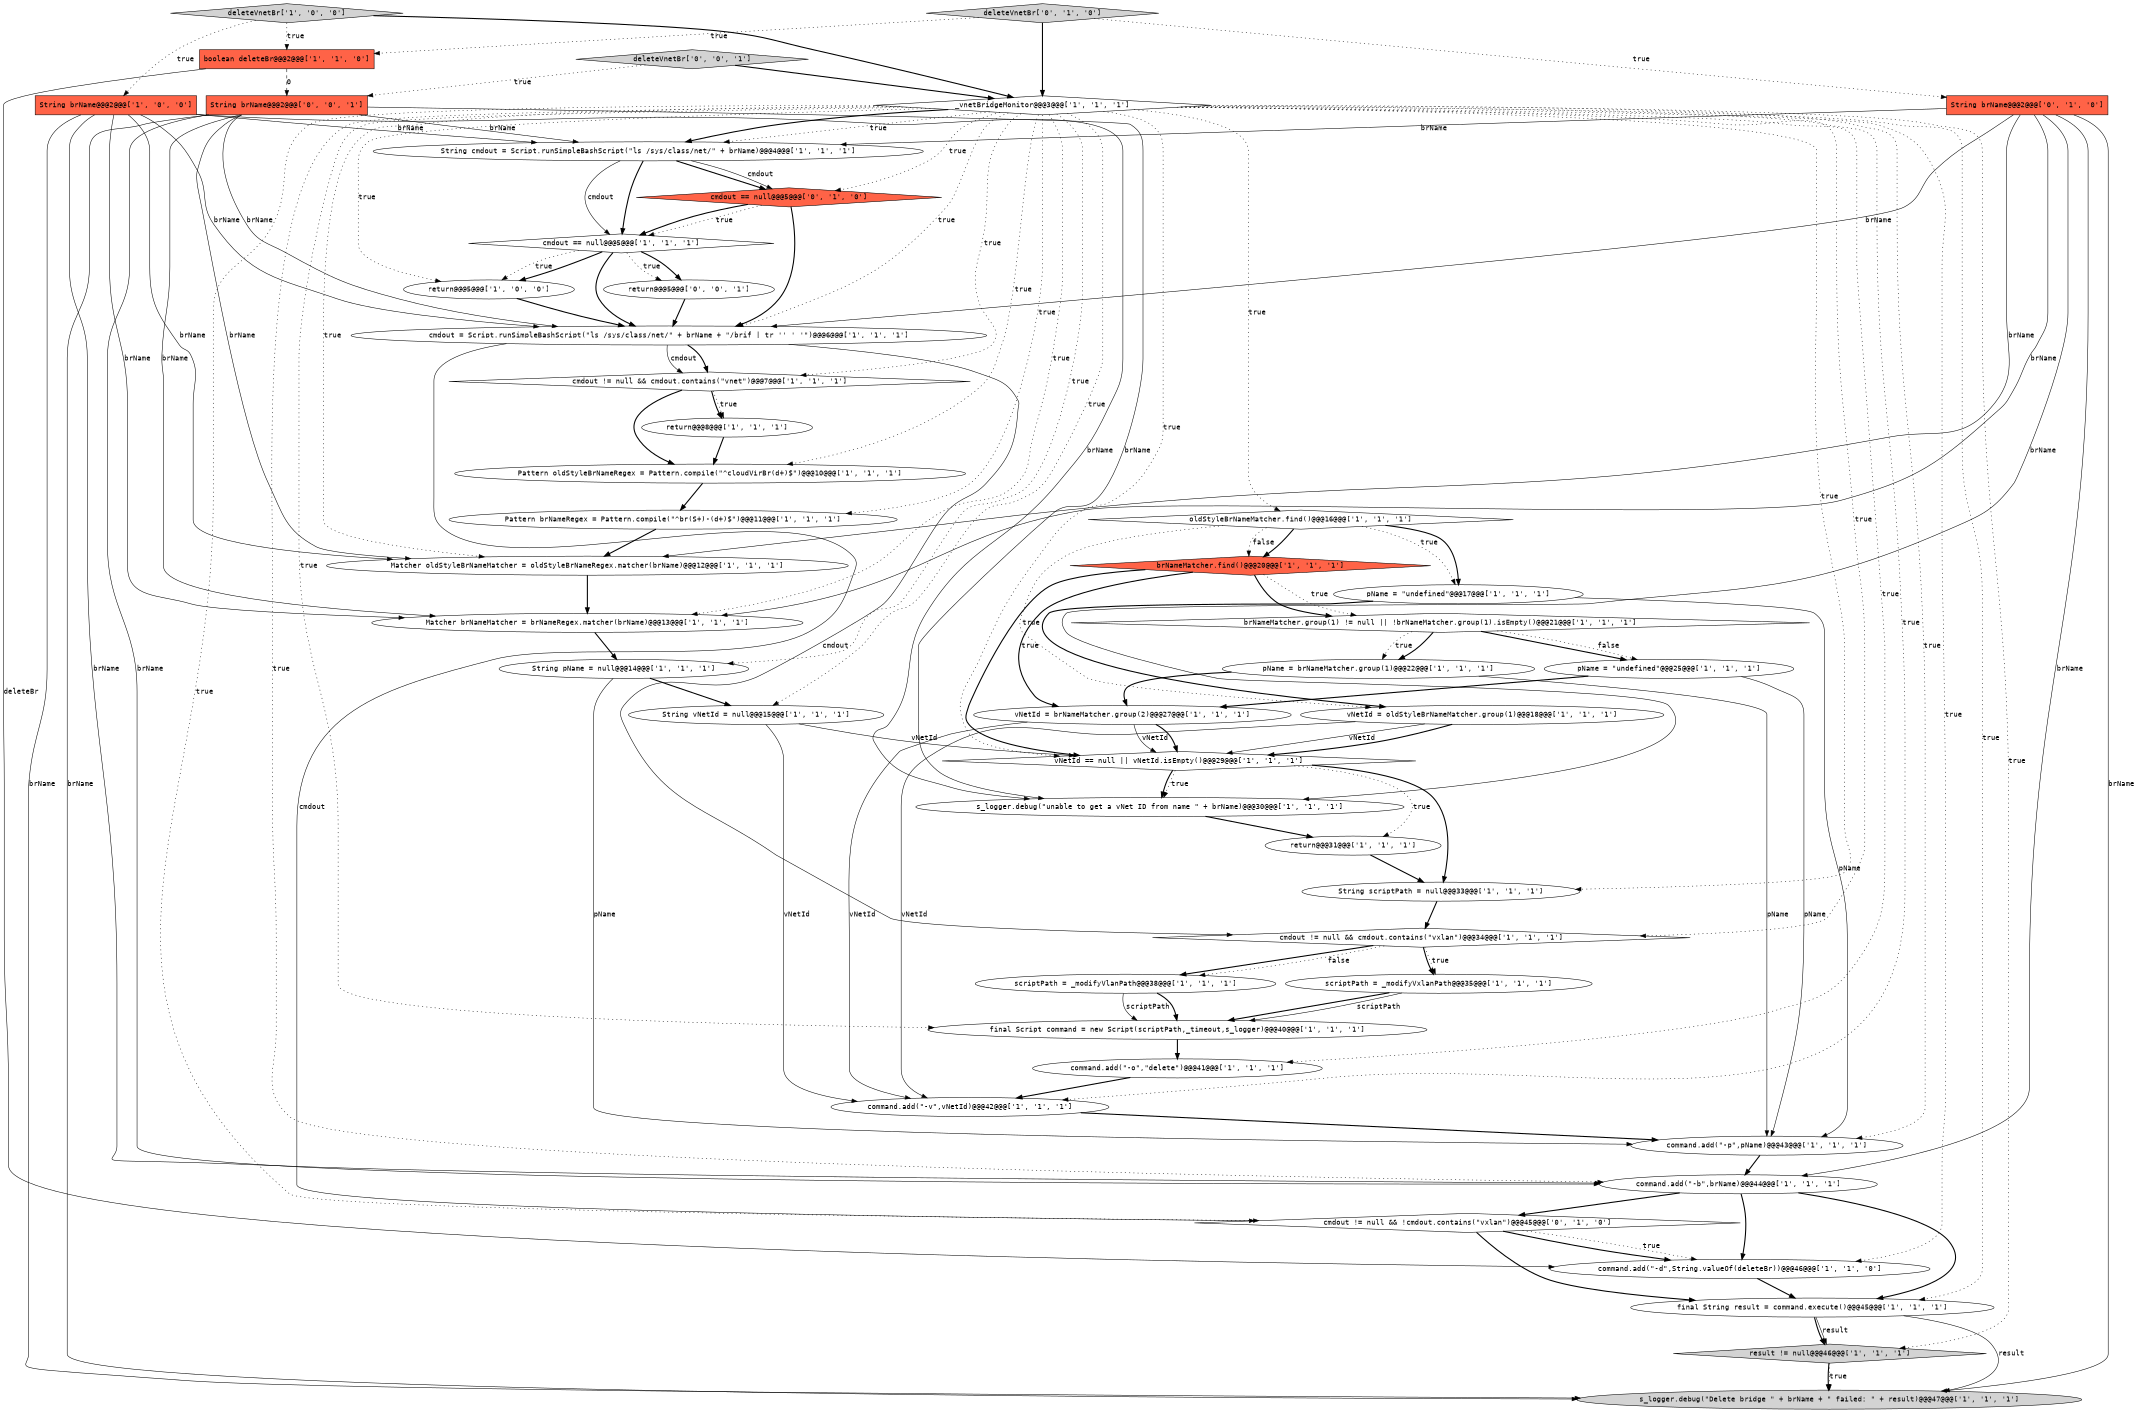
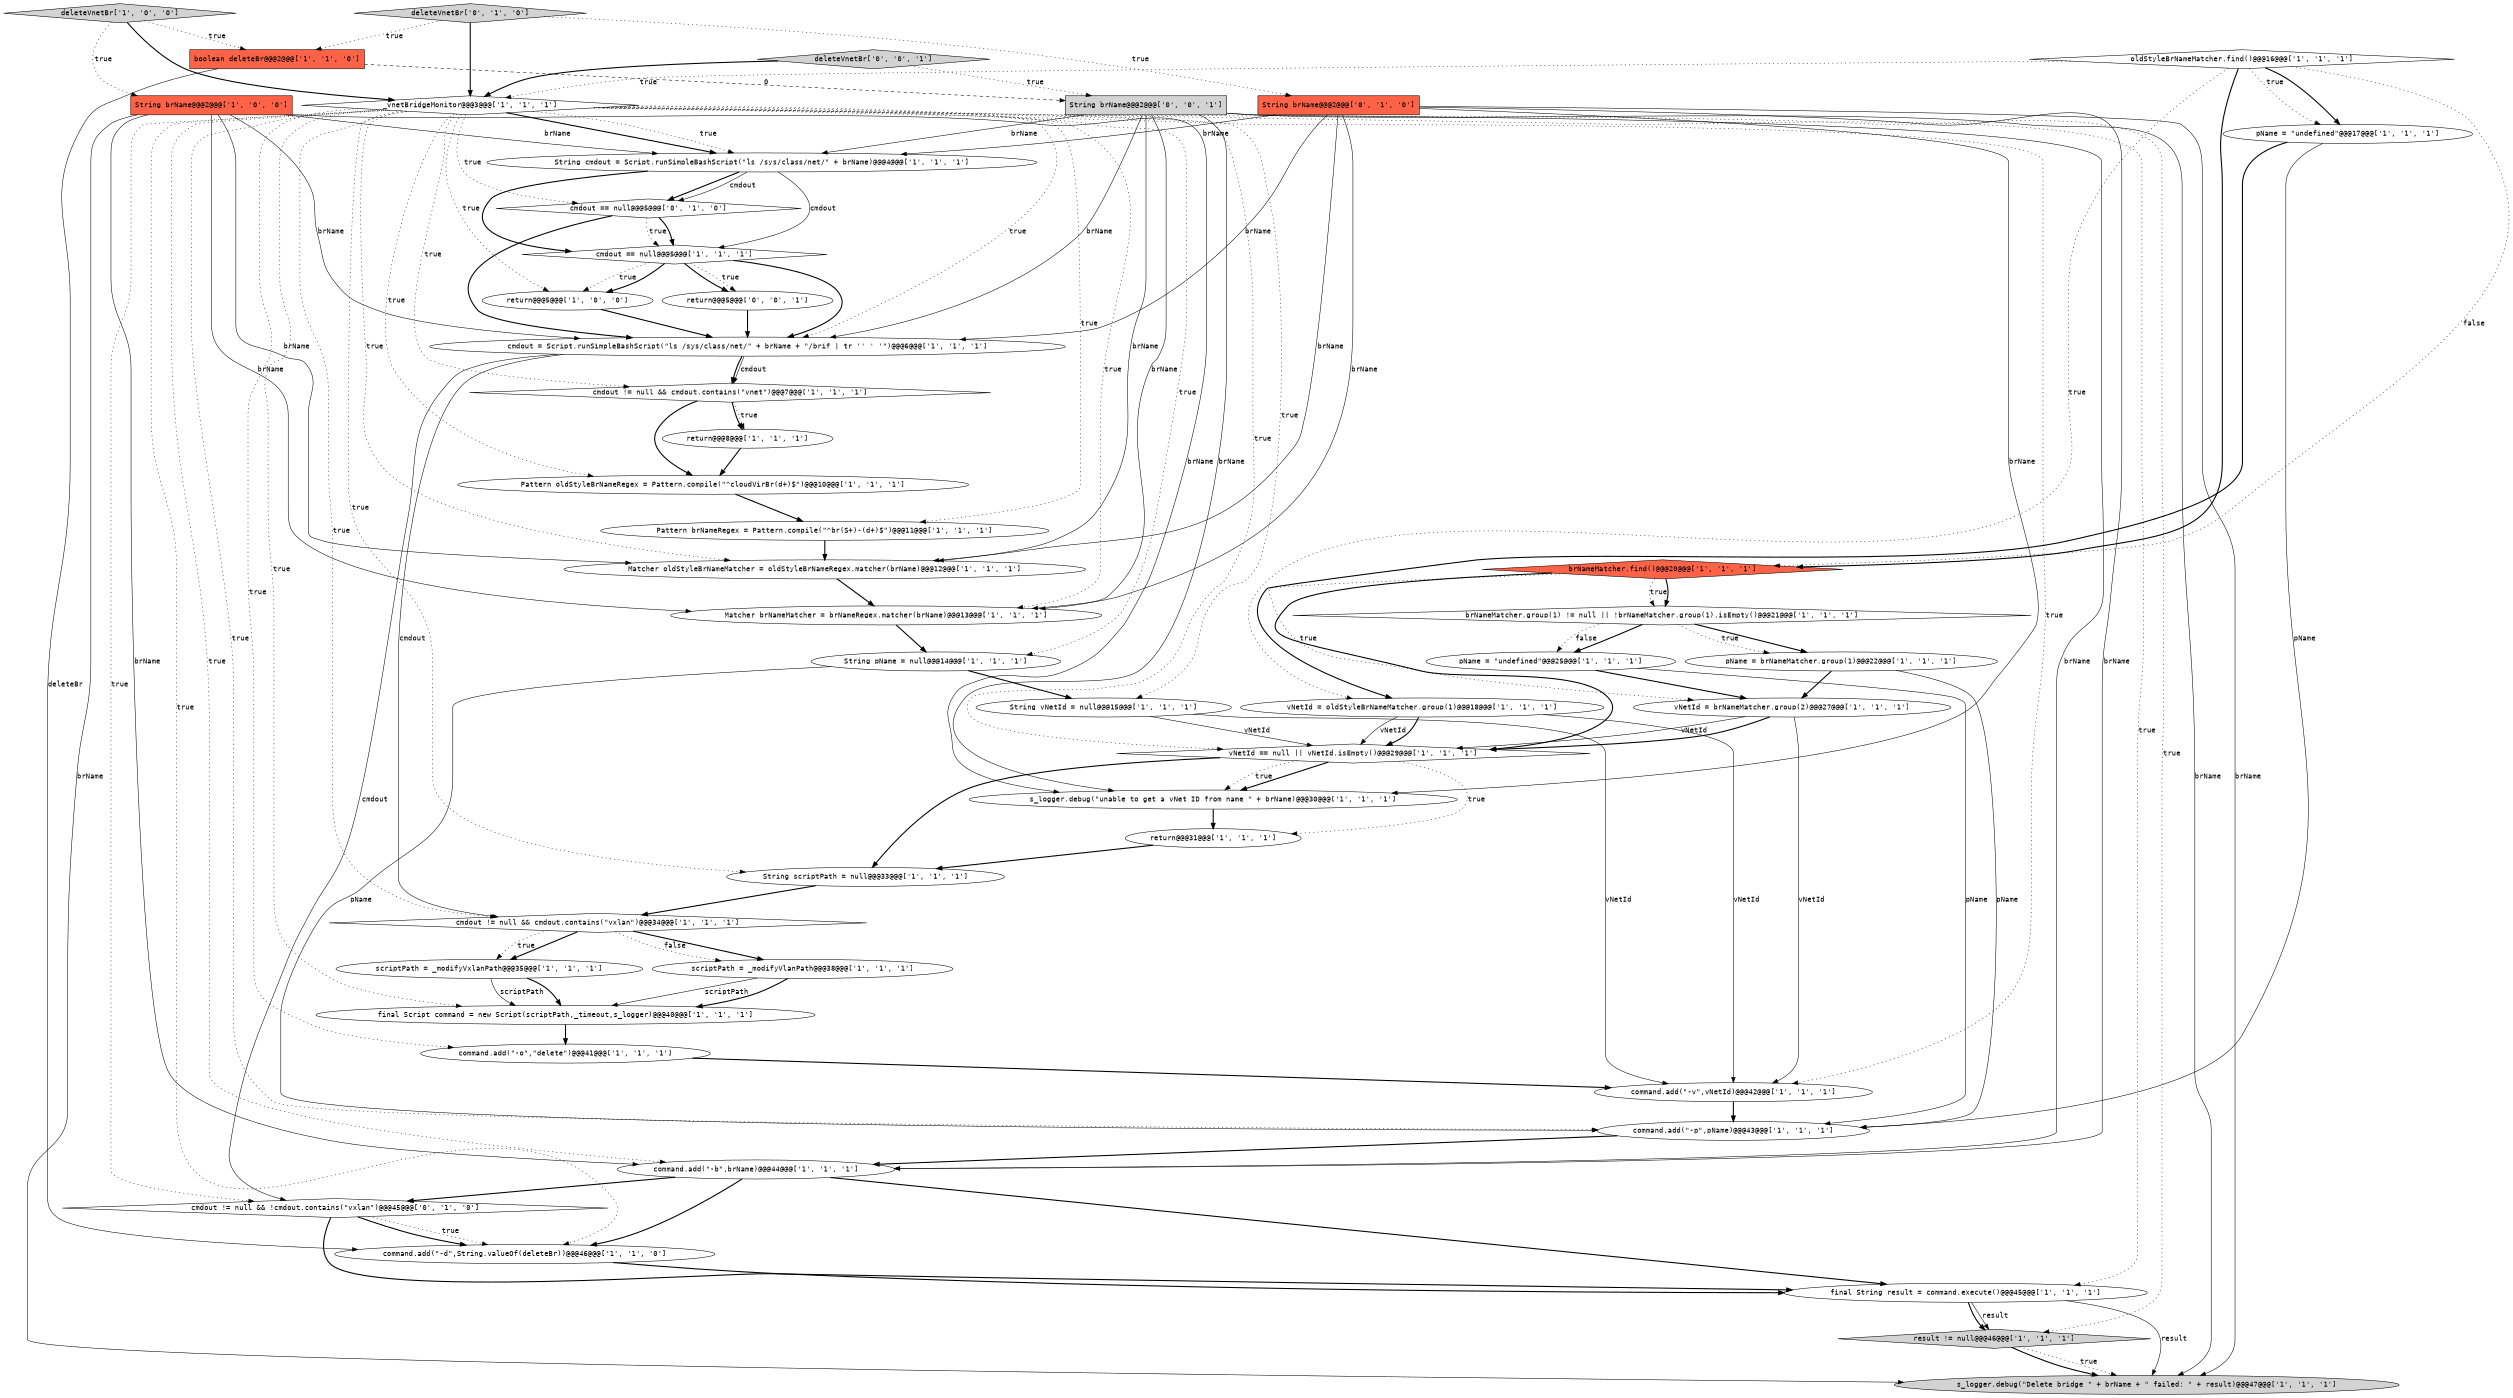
(287, 105) -> (1146, 105)
(789, 197) -> (649, 208)
(1248, 272) -> (1290, 68)
(1060, 601) -> (1316, 651)
